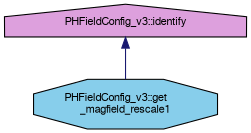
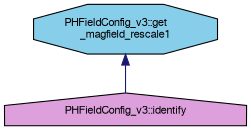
(126, 64) -> (126, 79)
